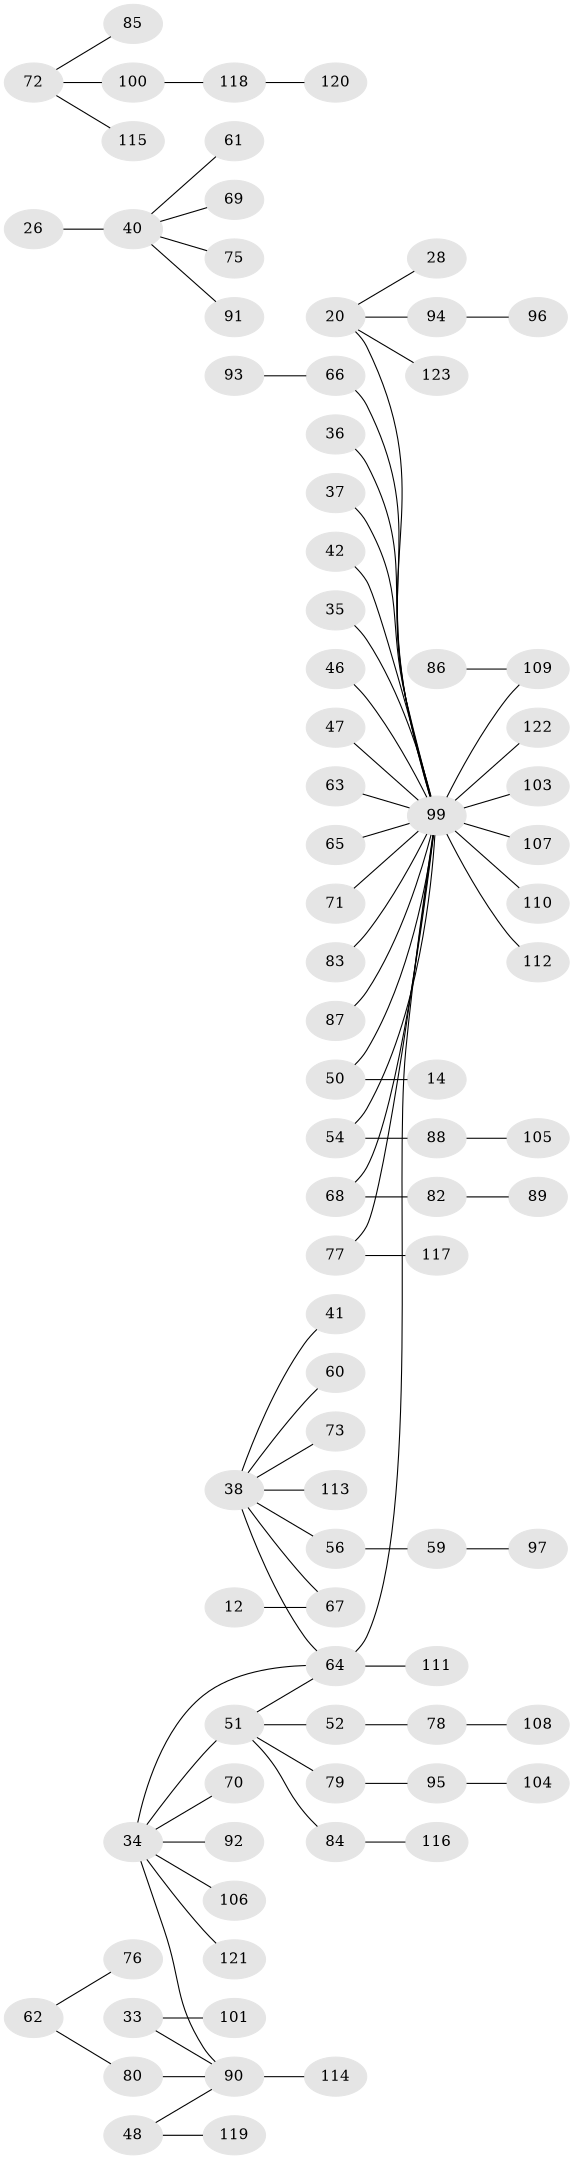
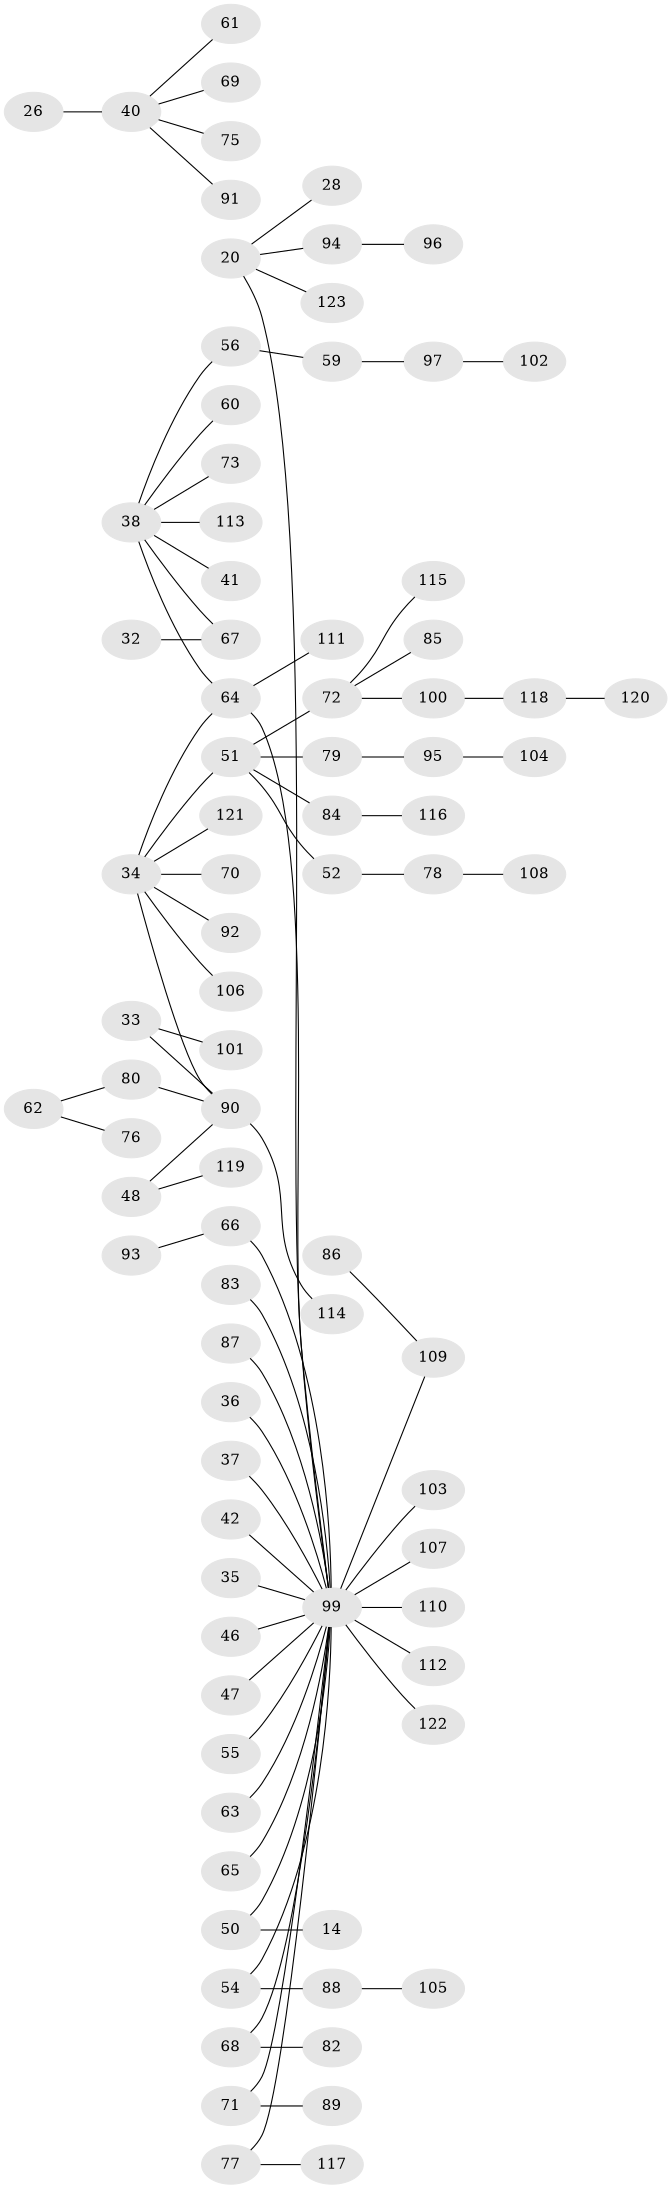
none -> (535, 362)
(488, 1197) -> (282, 2106)
(234, 1607) -> (131, 640)
(285, 1695) -> (282, 728)
none -> (231, 1754)
